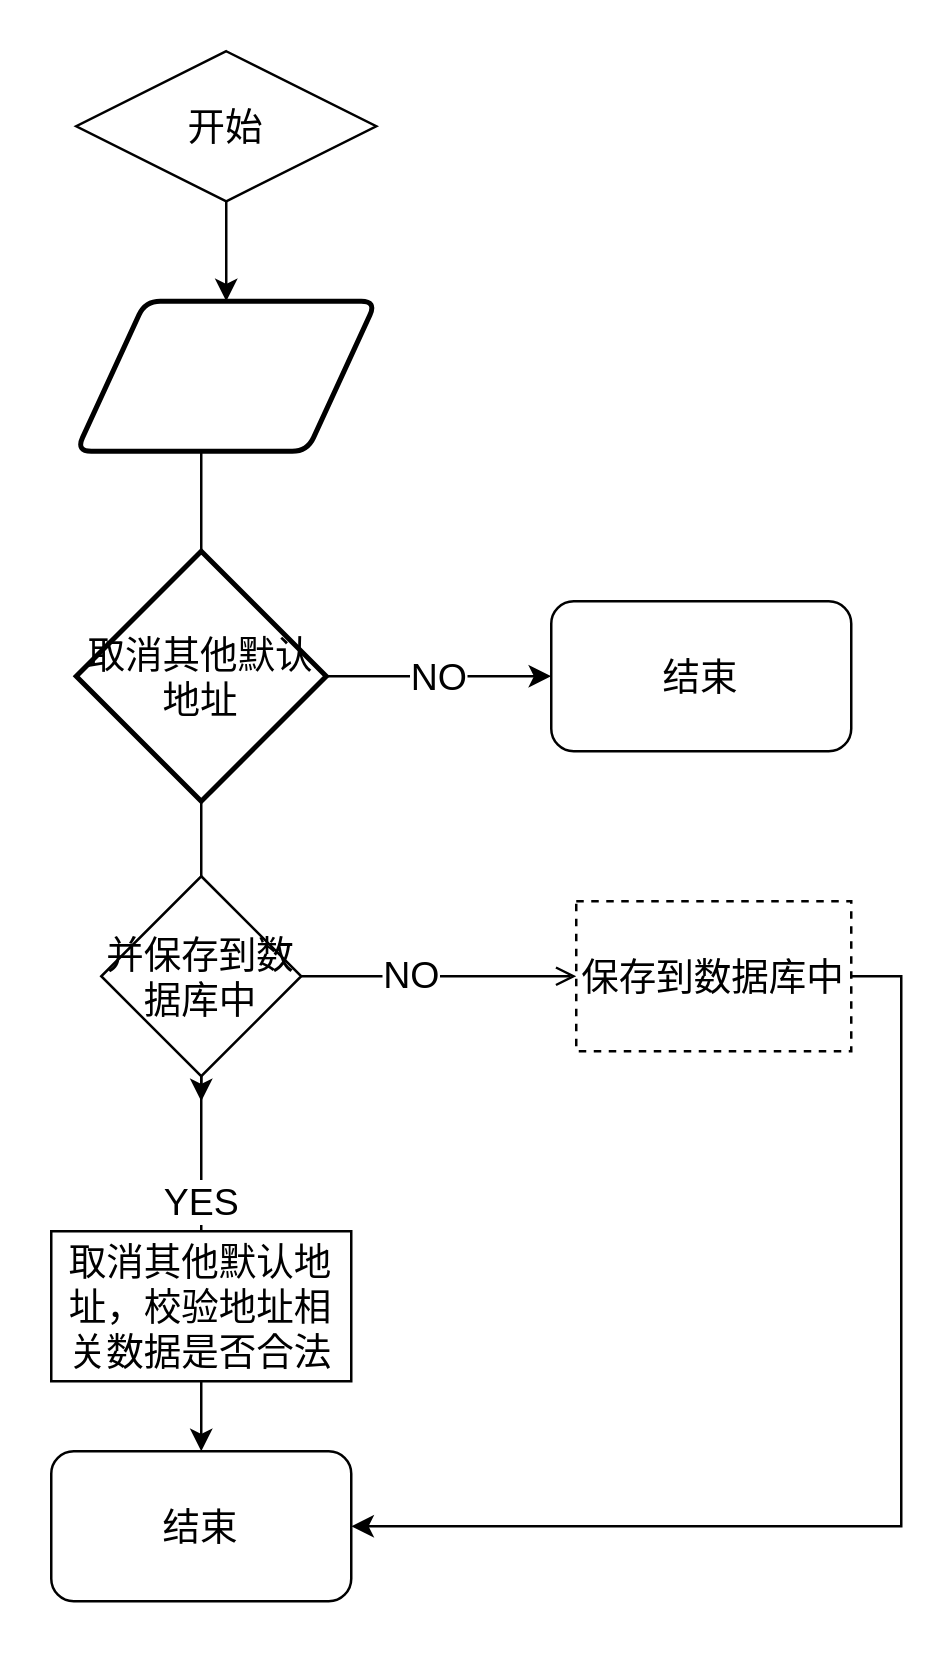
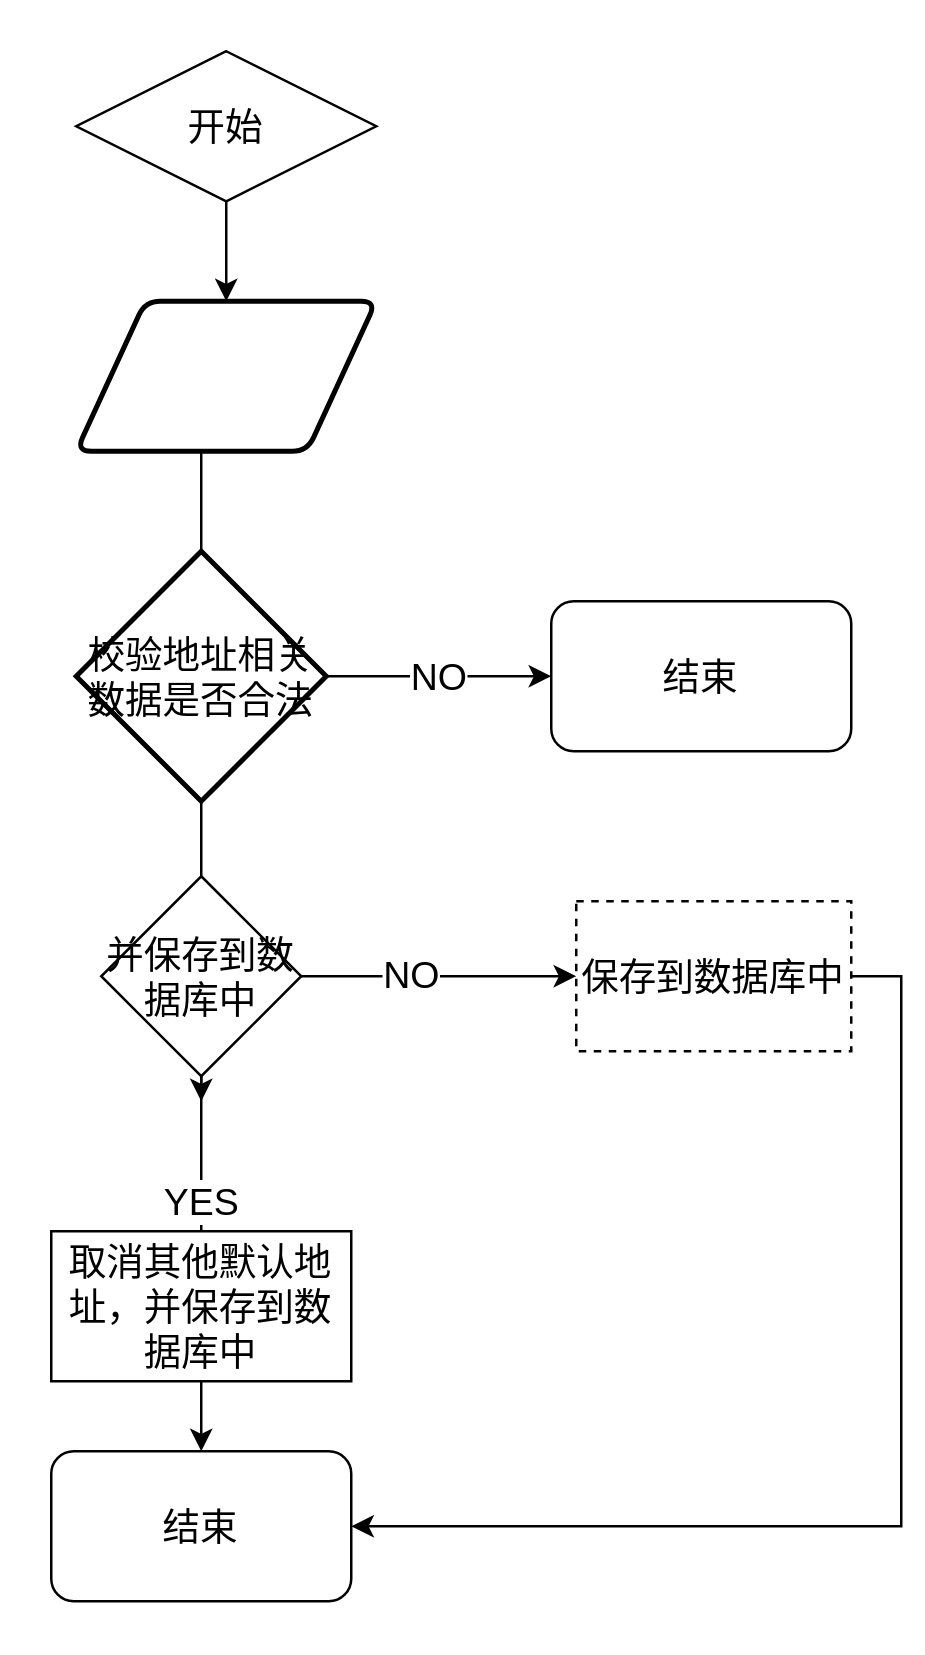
(201, 676) -> (201, 676)
(562, 976) -> (558, 976)
(201, 1306) -> (201, 1306)
